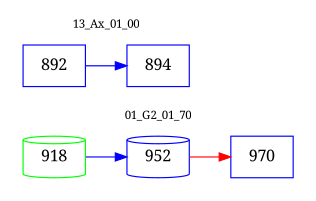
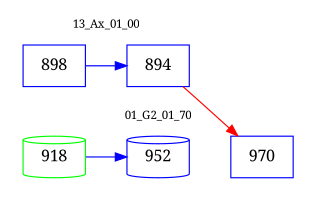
(54, 66) -> (54, 66)
(204, 157) -> (212, 112)
